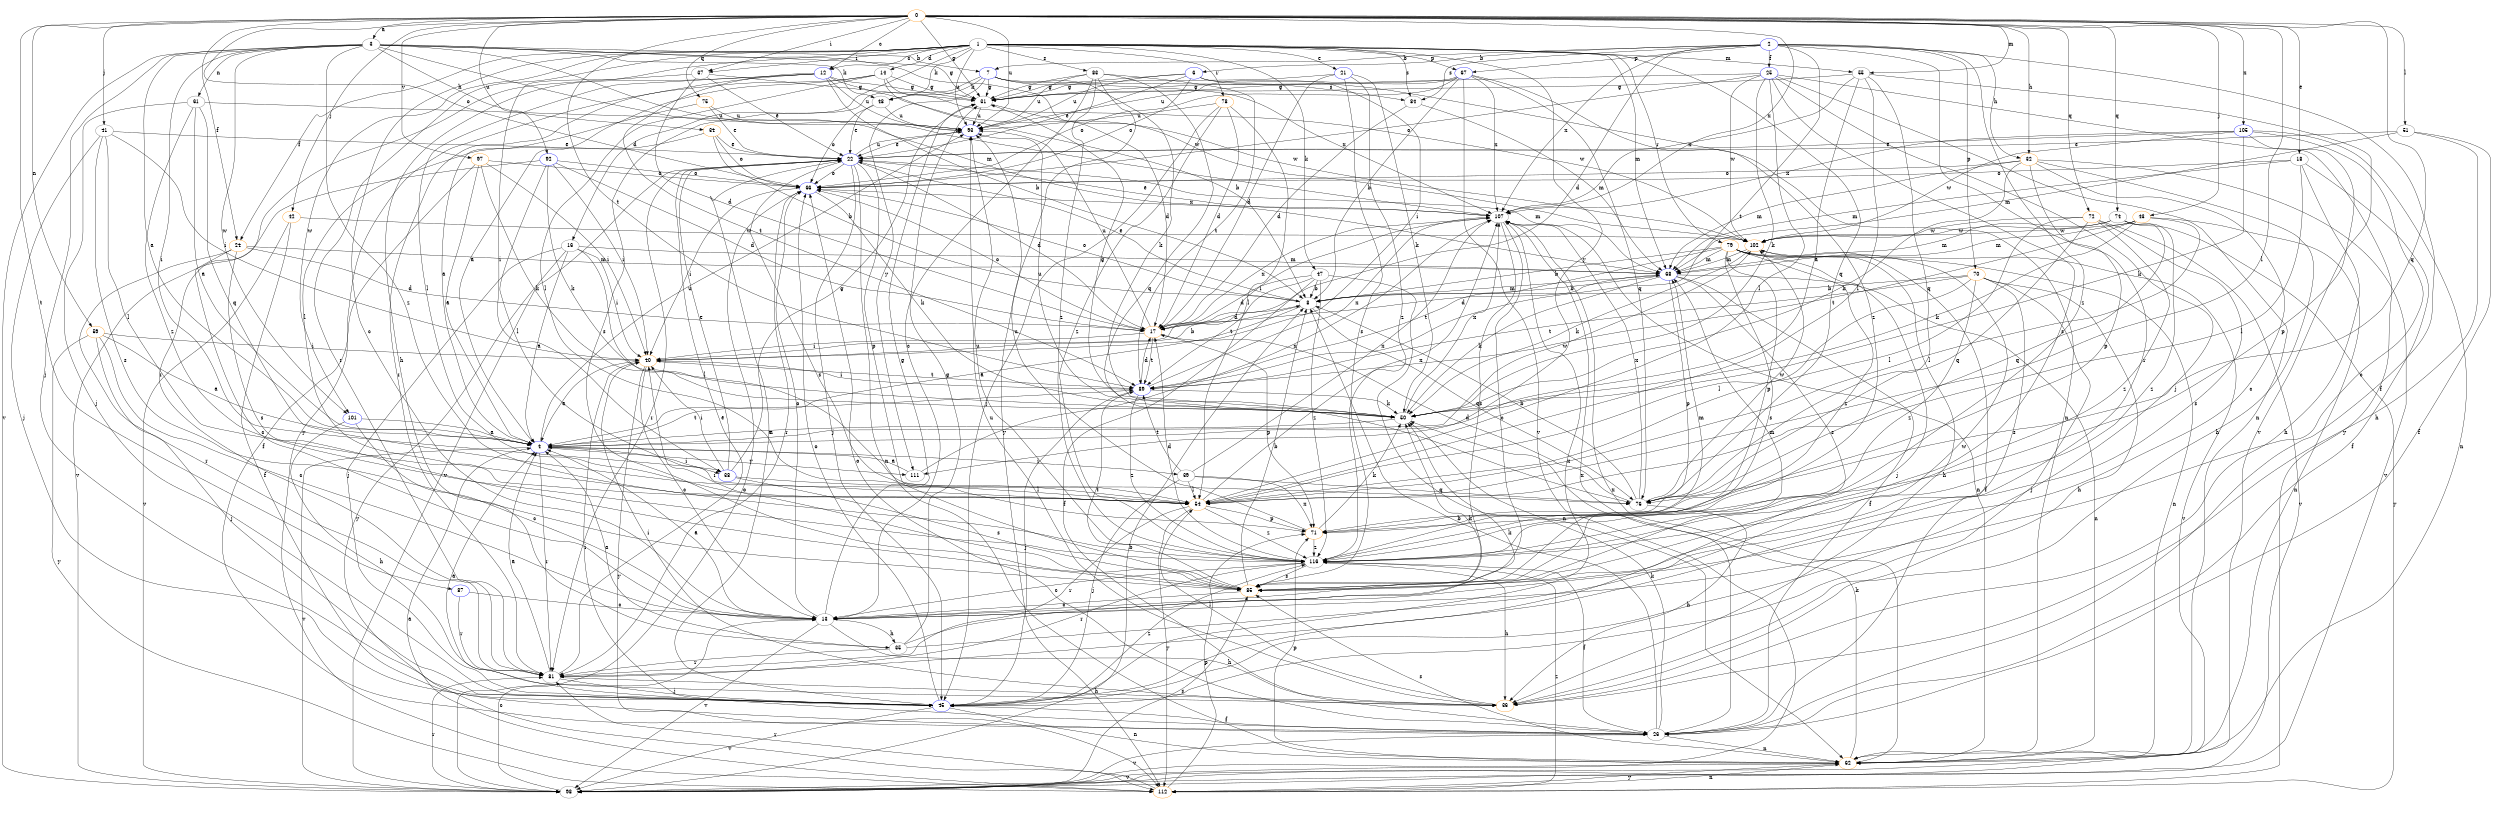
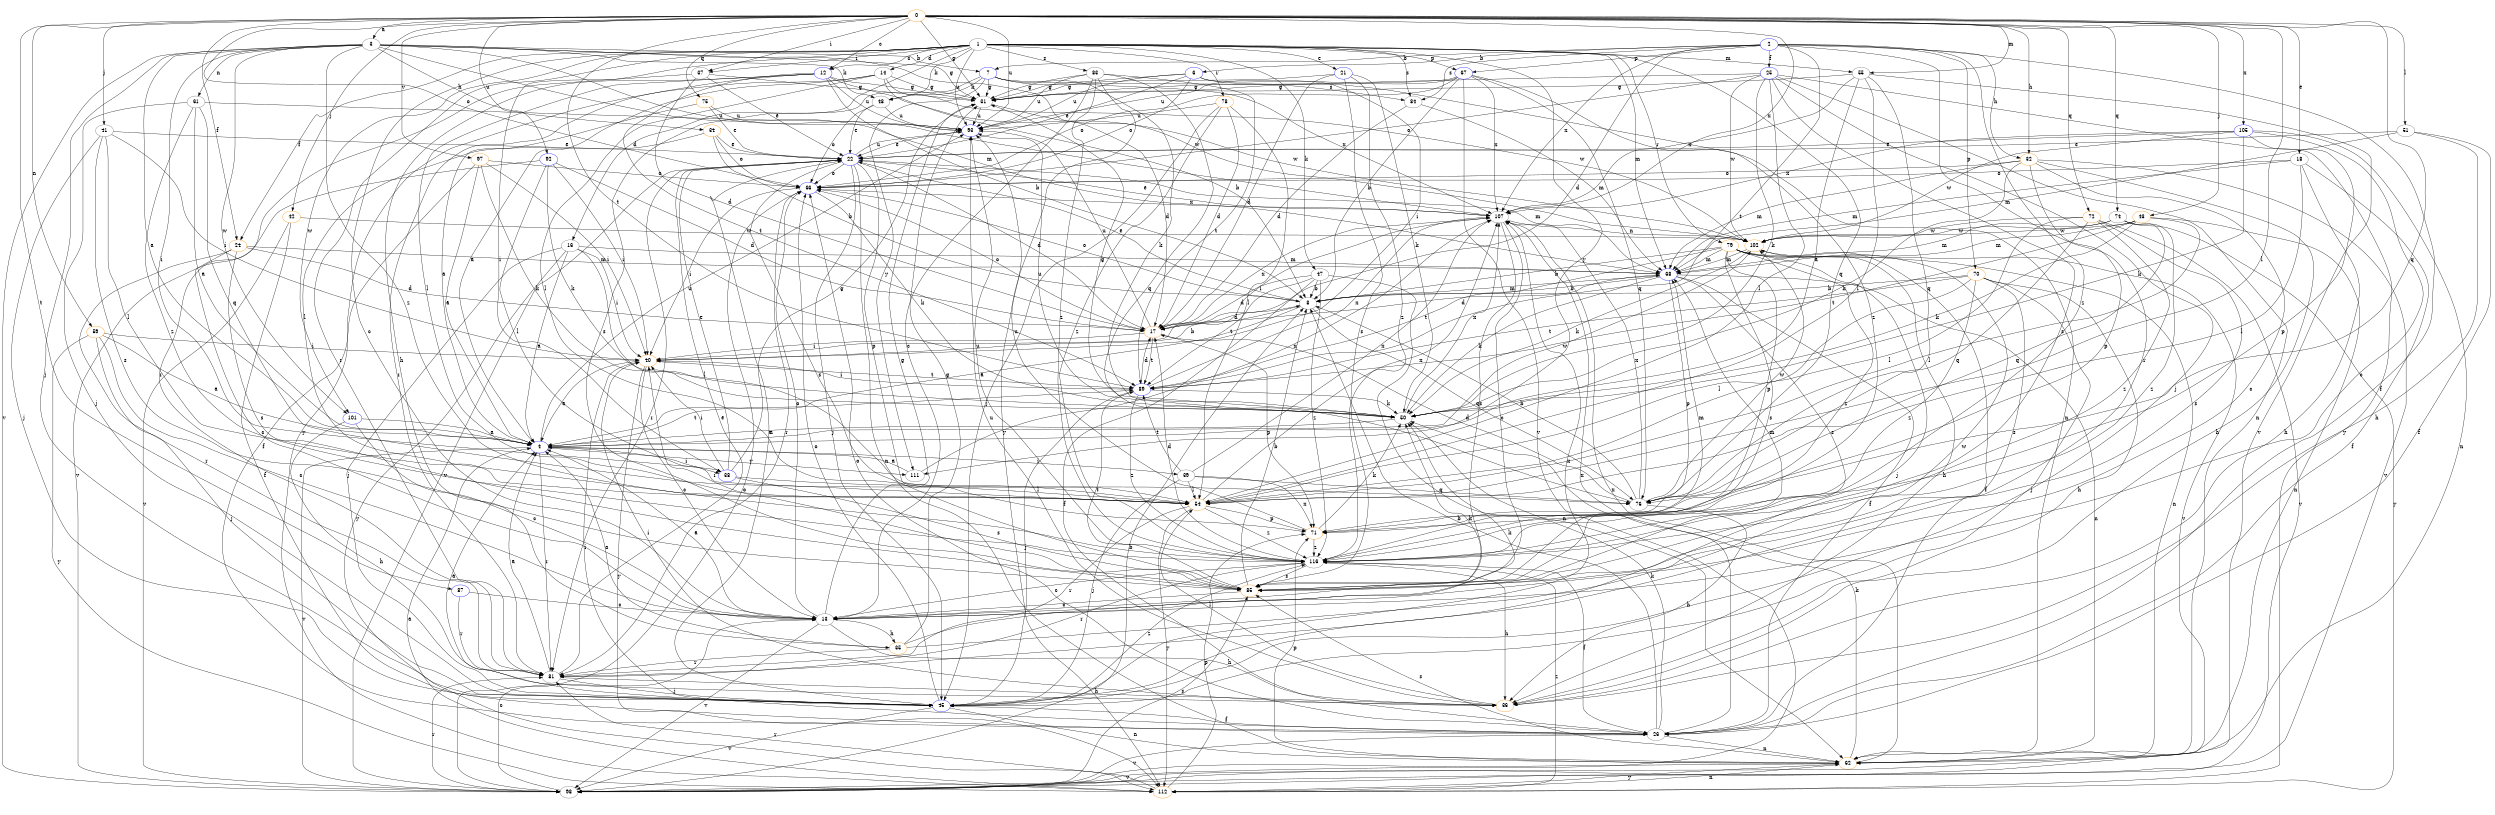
(695, 176) -> none
(1924, 417) -> (1619, 233)
(898, 648) -> (898, 648)
